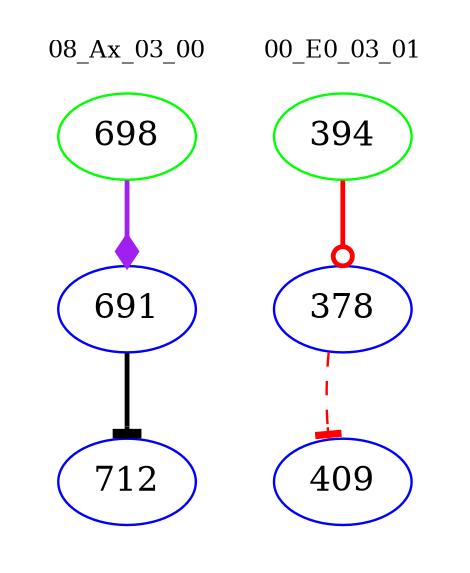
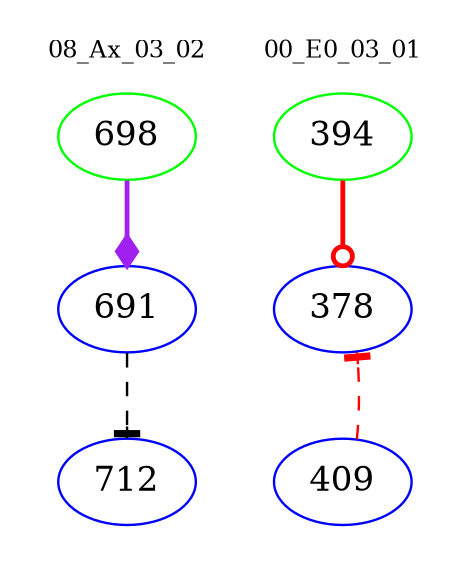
(127, 52) -> (127, 52)
(127, 390) -> (127, 390)
(327, 390) -> (359, 402)
